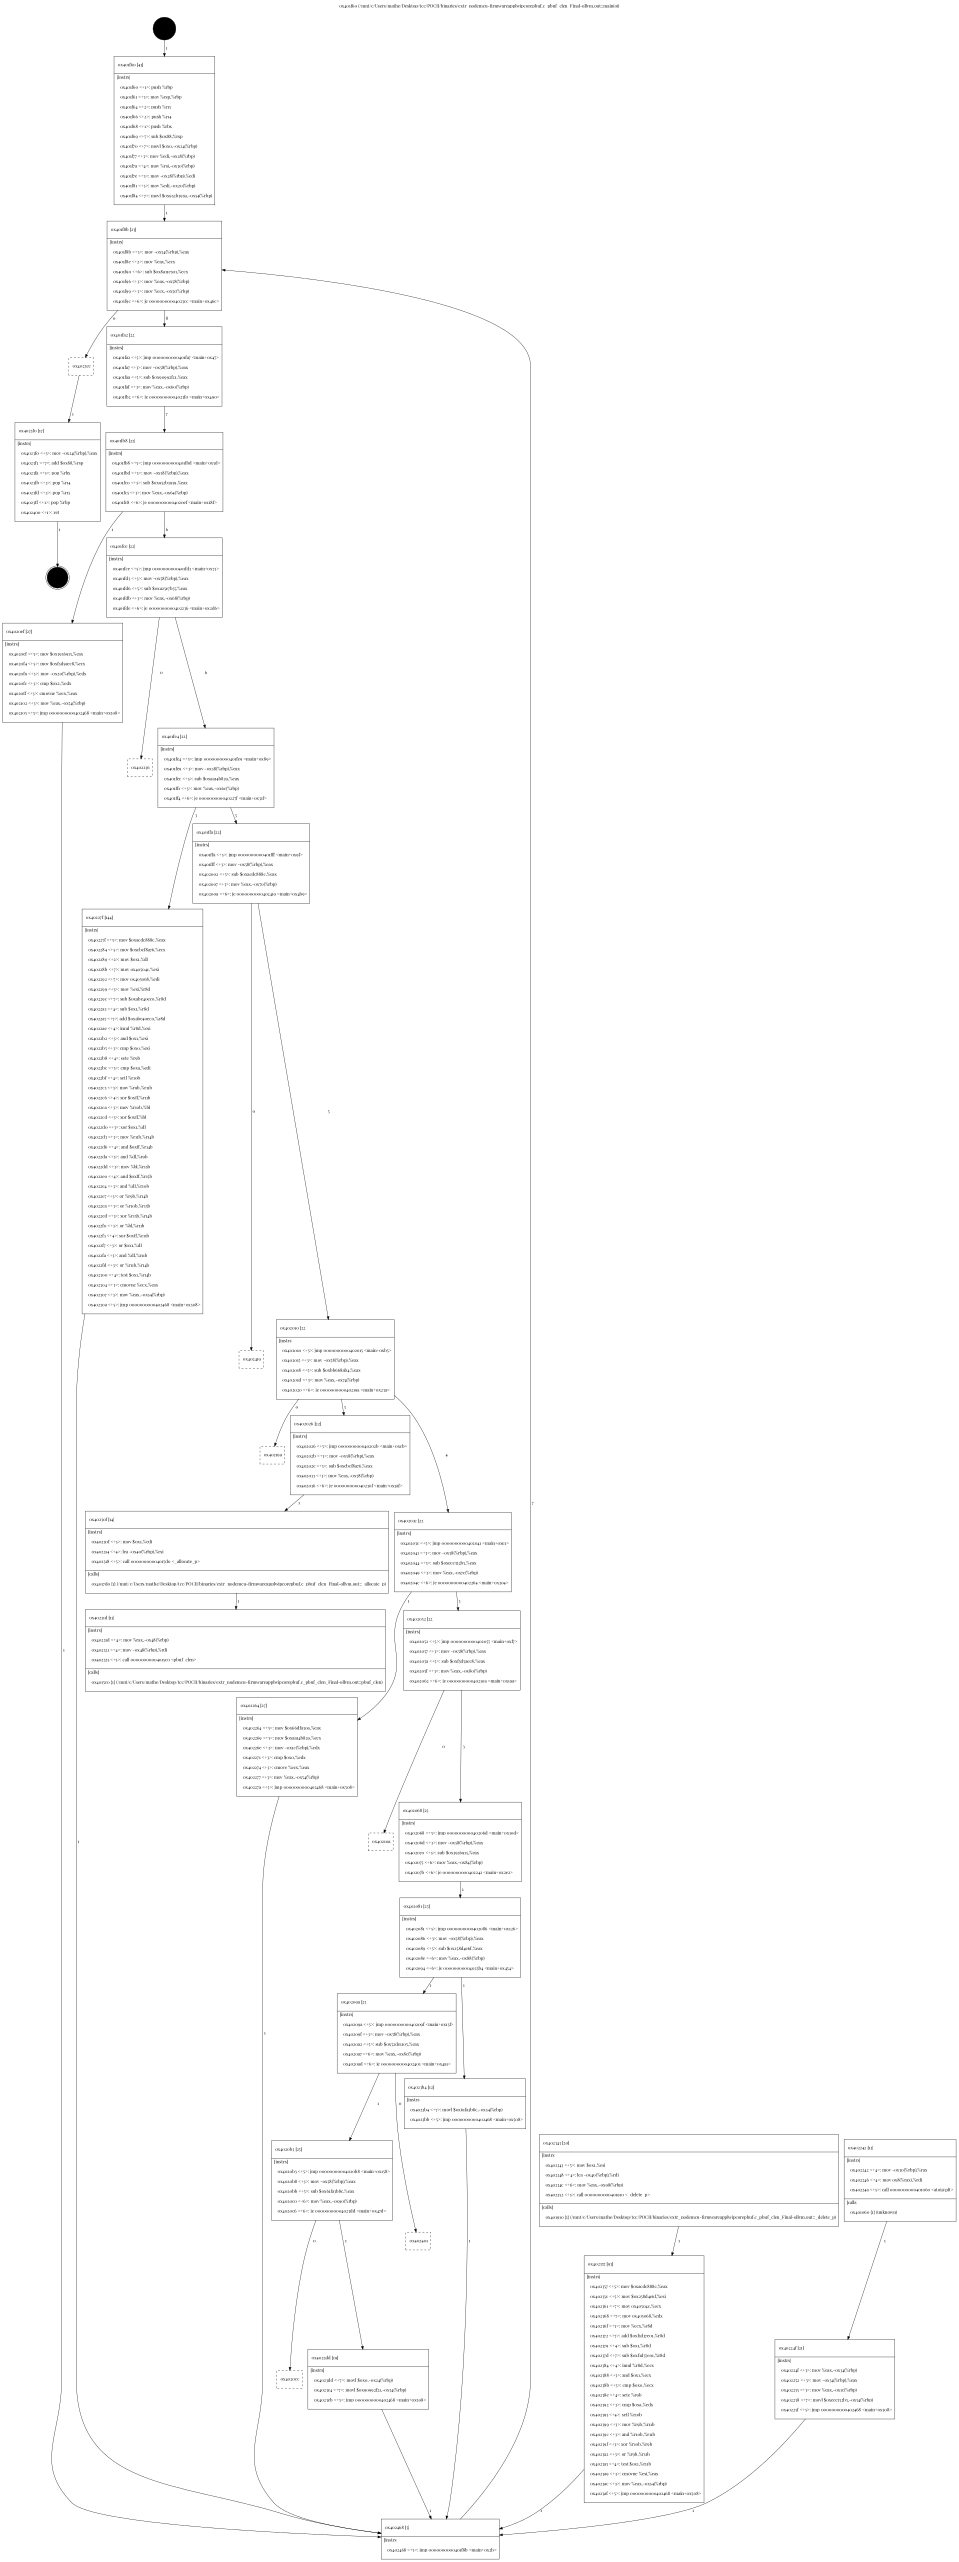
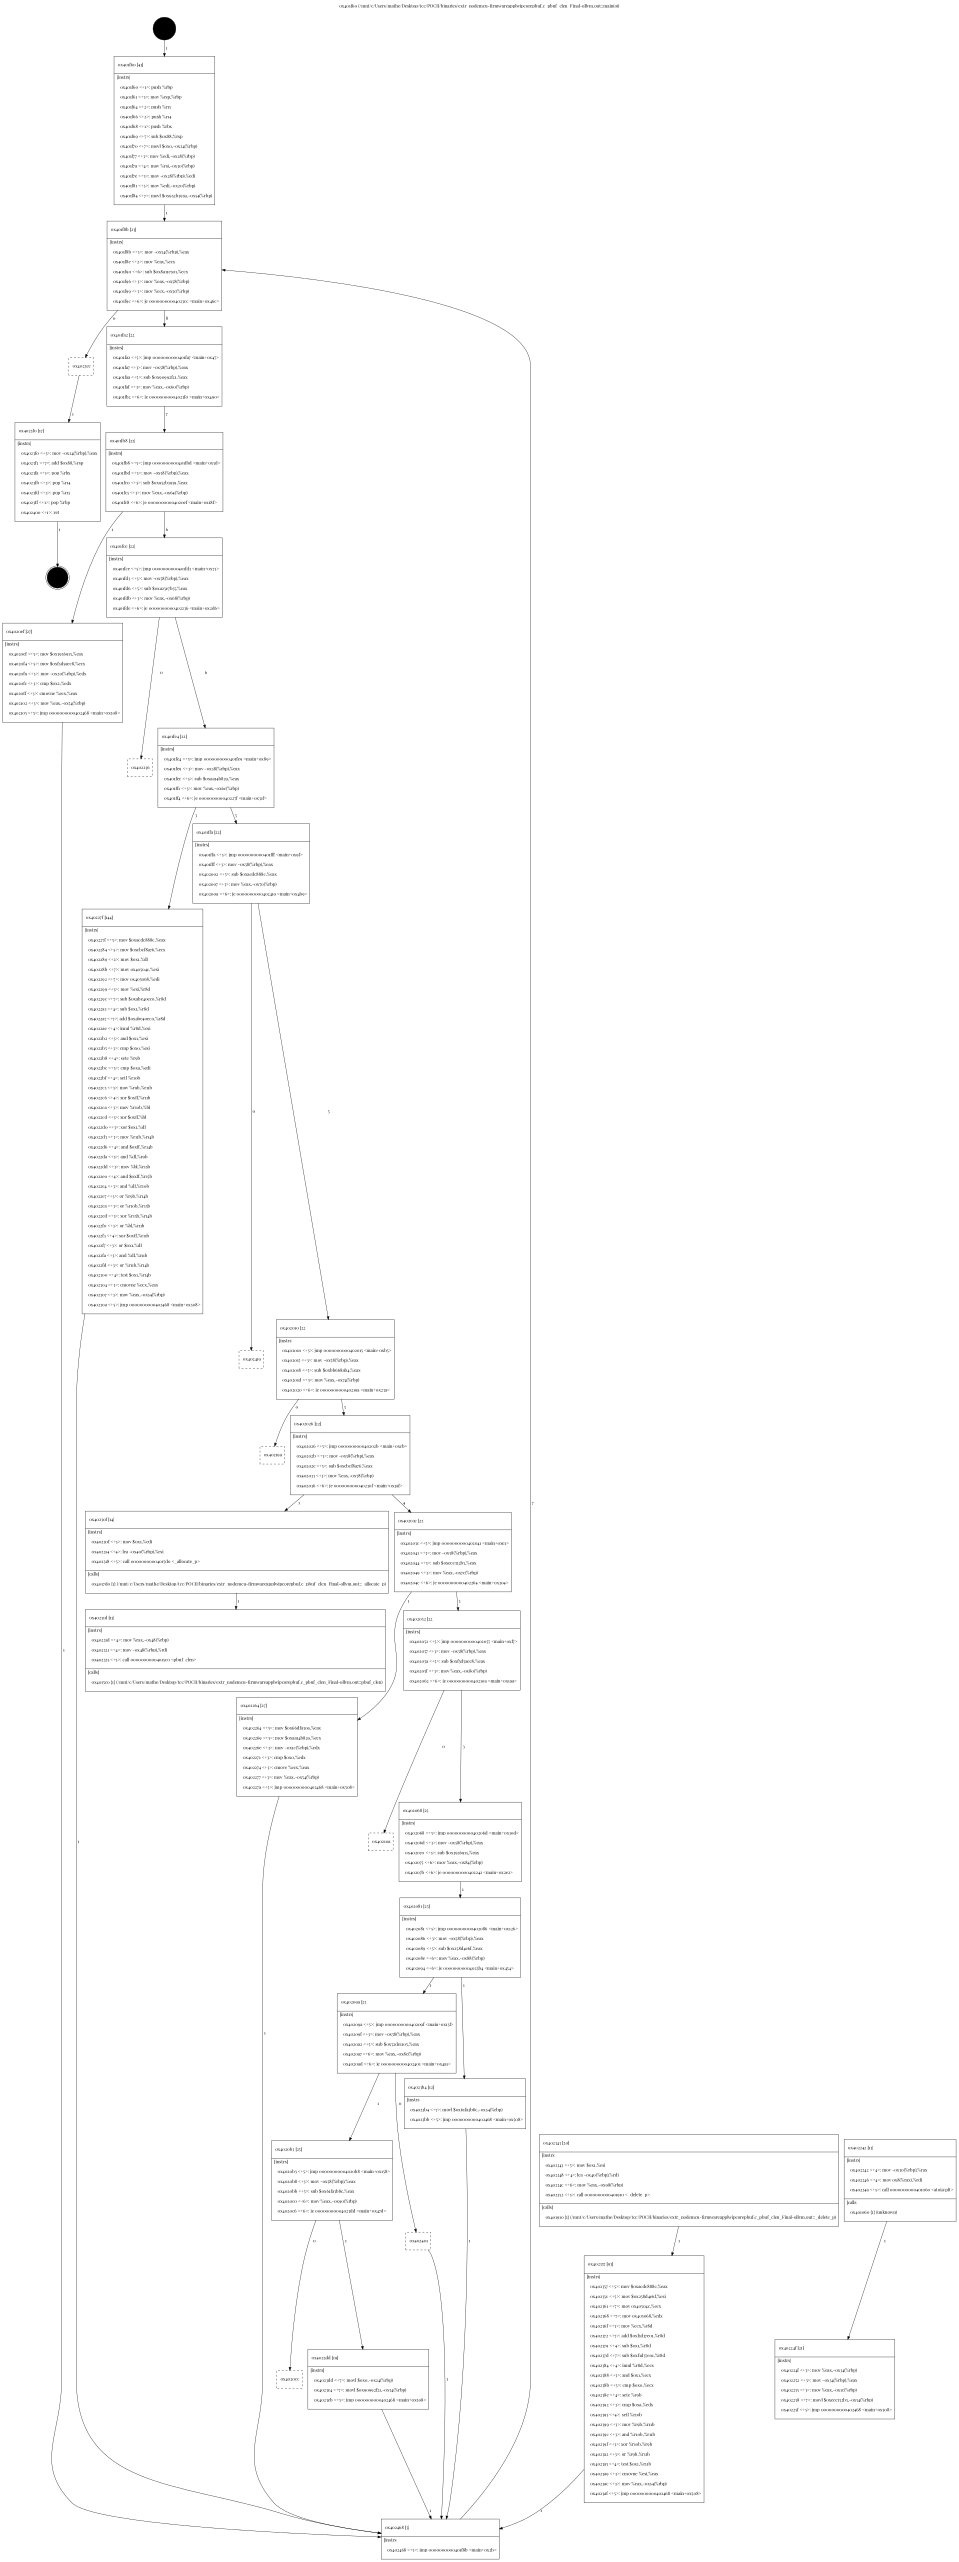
(430, 1448) -> (400, 1503)
(670, 2514) -> (445, 2382)
